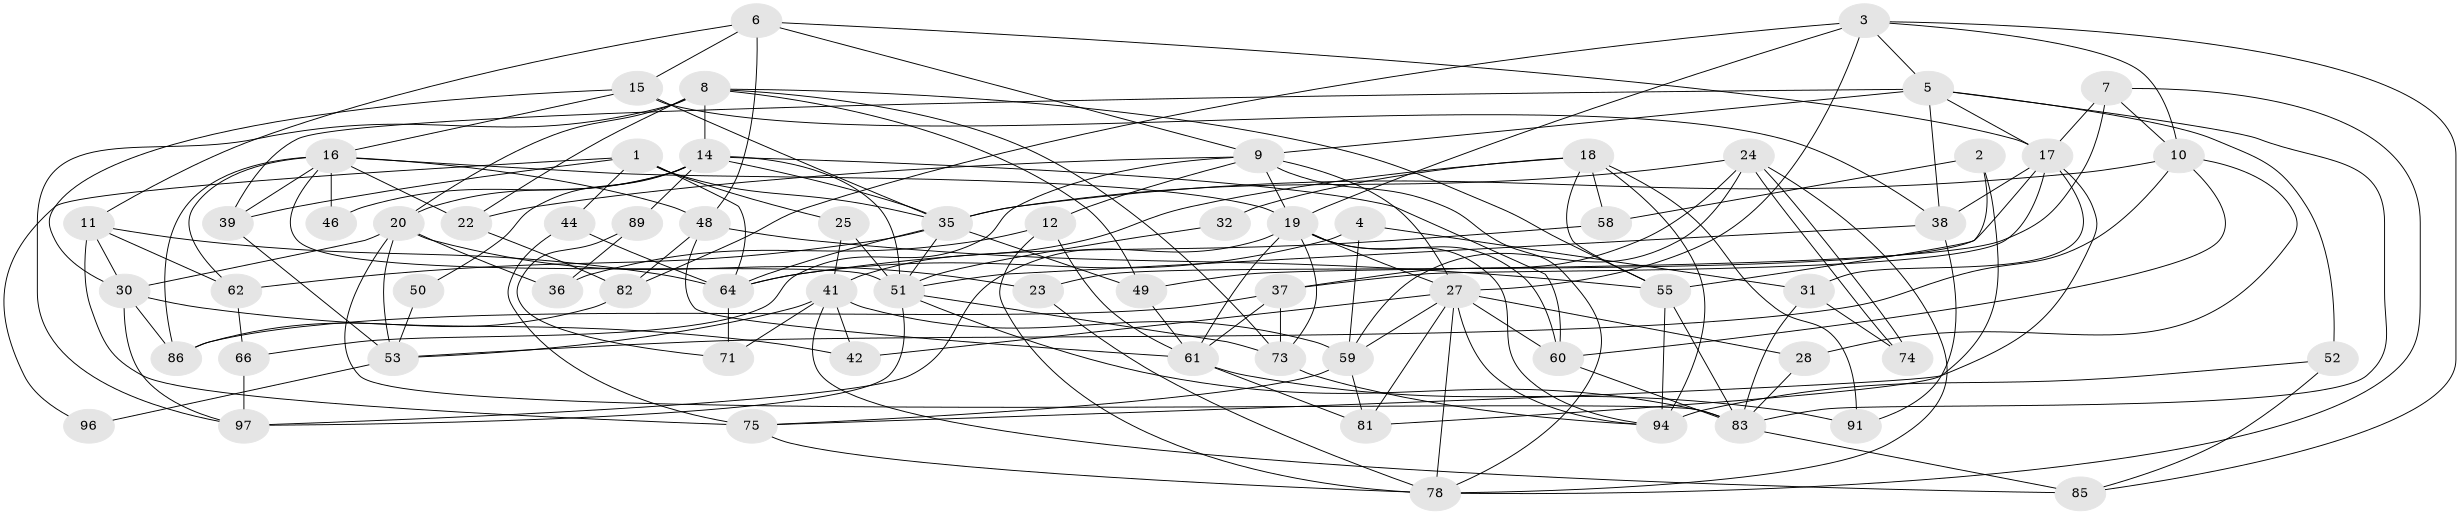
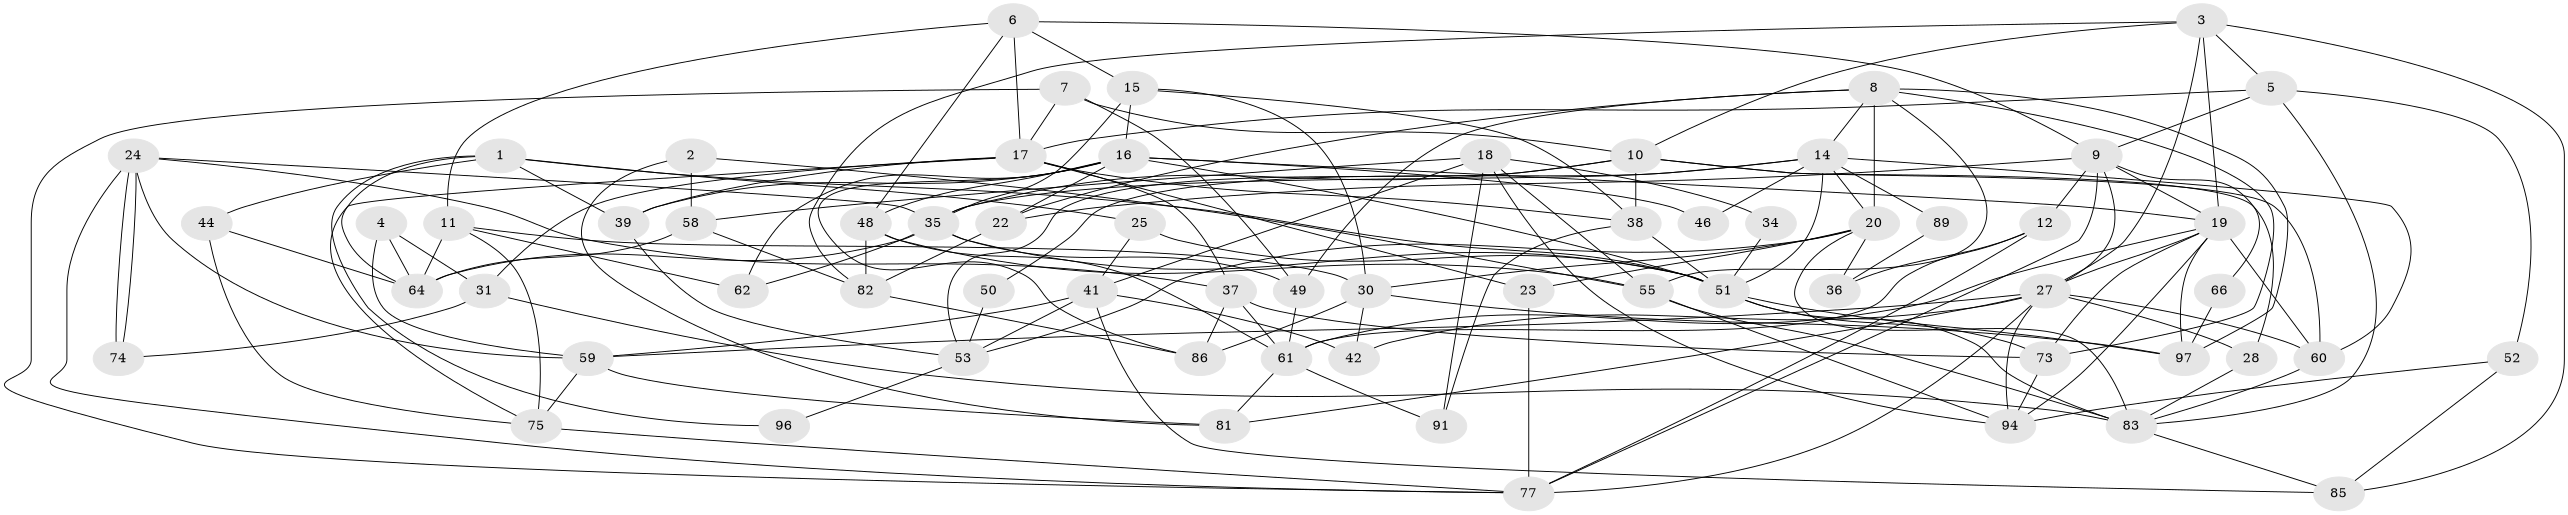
(1095, 100) -> (817, 174)
(1934, 156) -> (1636, 190)
(789, 195) -> (1117, 201)
(1225, 223) -> (1771, 223)
none -> (769, 254)
(240, 325) -> none
(728, 359) -> none
(1435, 494) -> (1529, 494)
